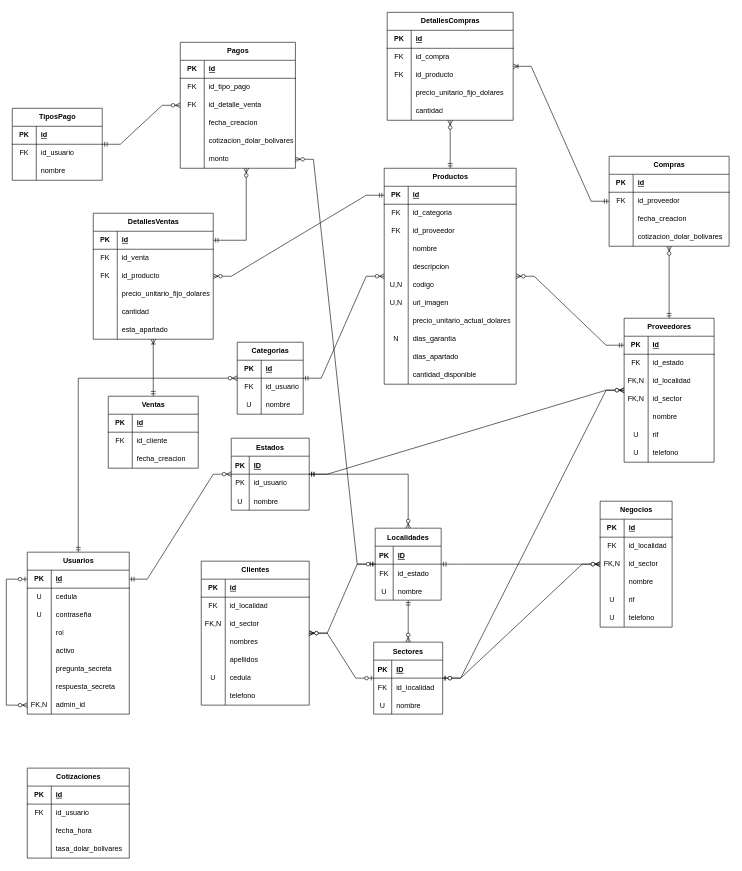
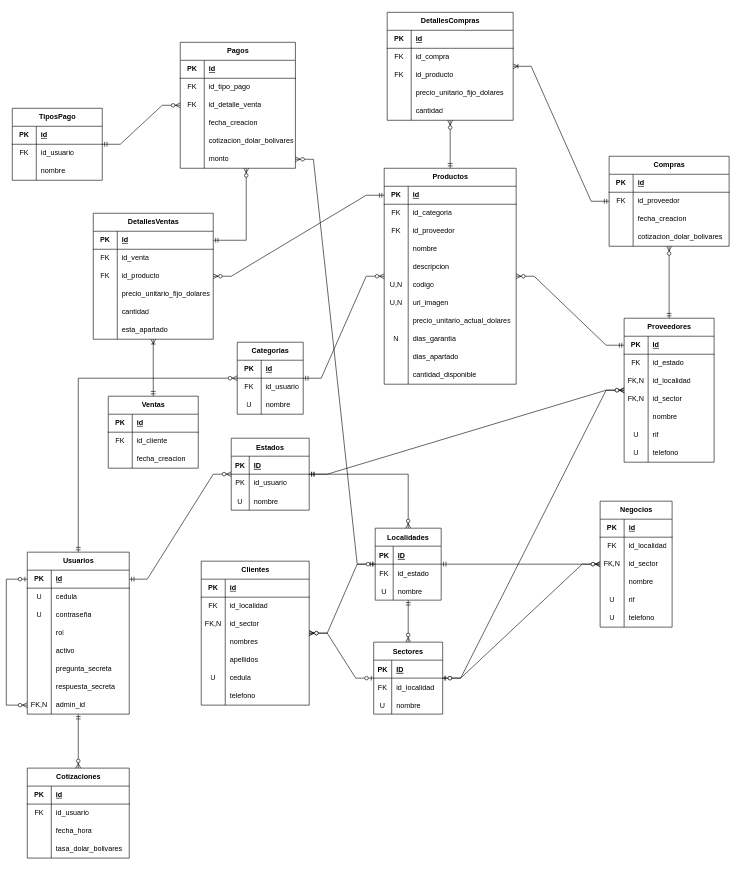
none -> (78, 742)
